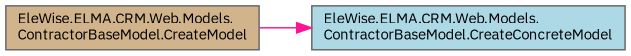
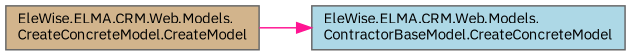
(132, 28) -> (132, 28)
